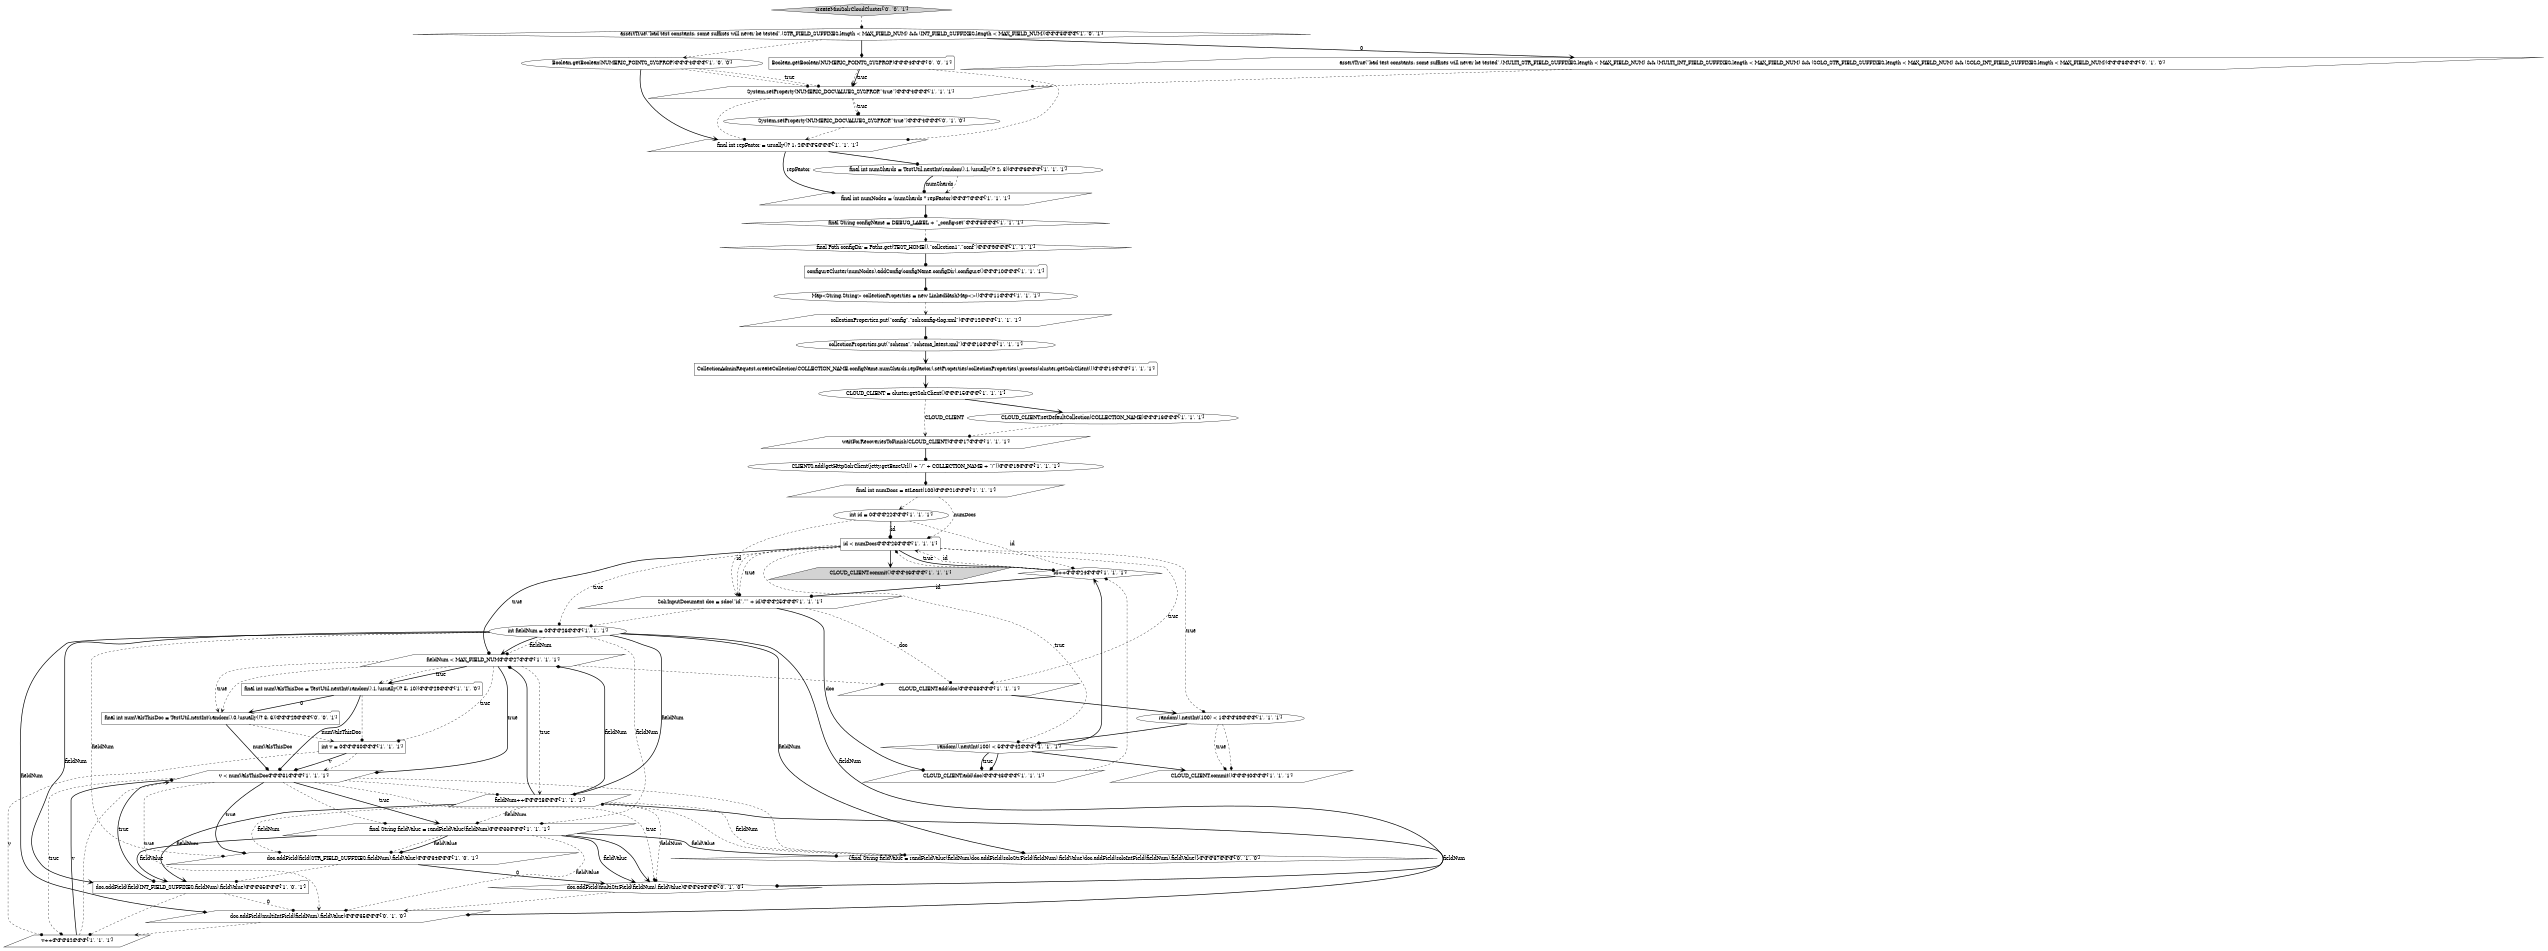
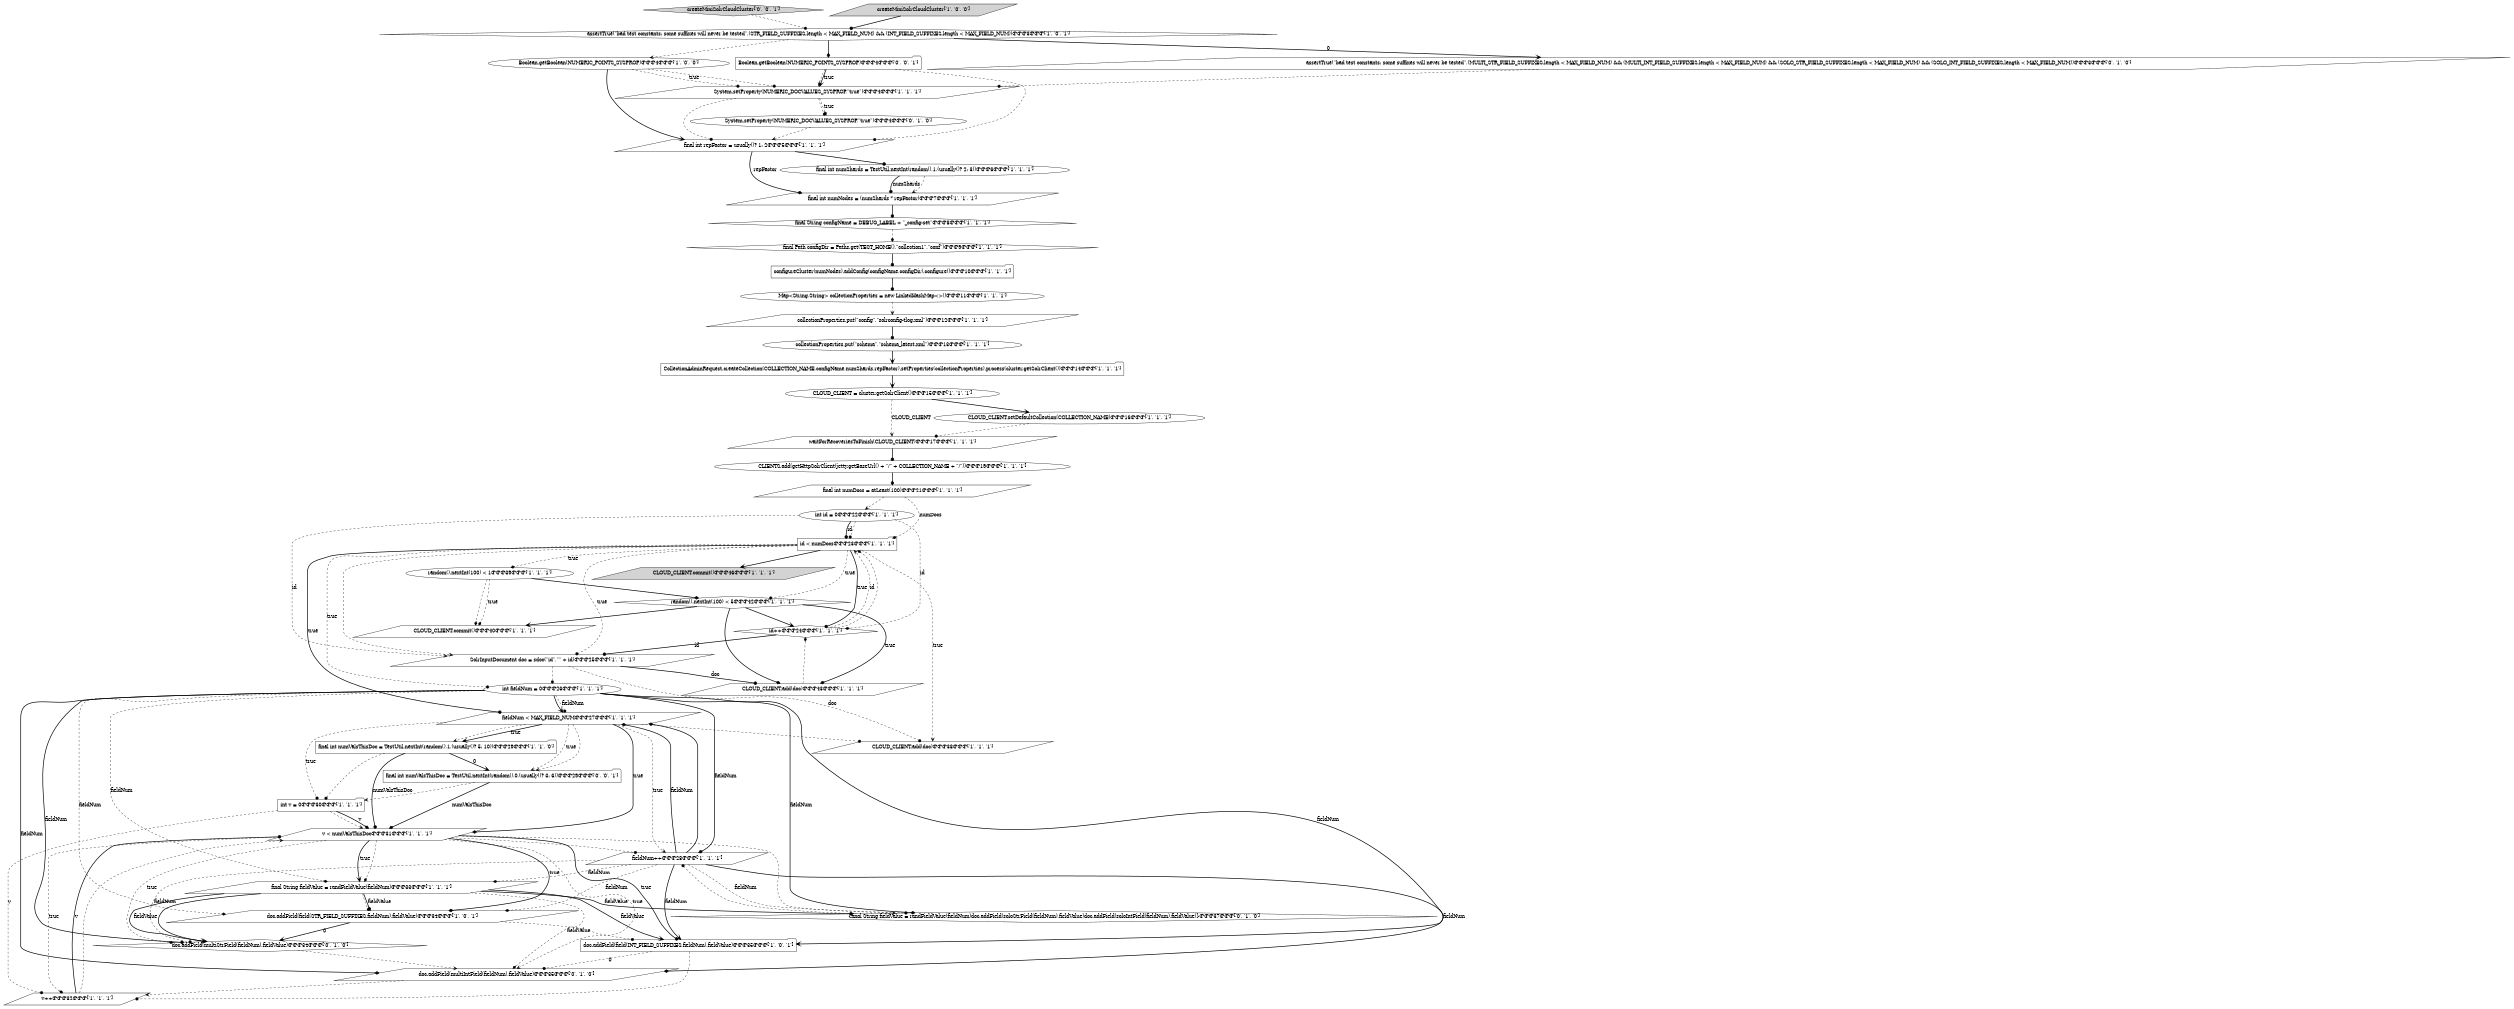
none -> (923, 10)
(1092, 704) -> none
